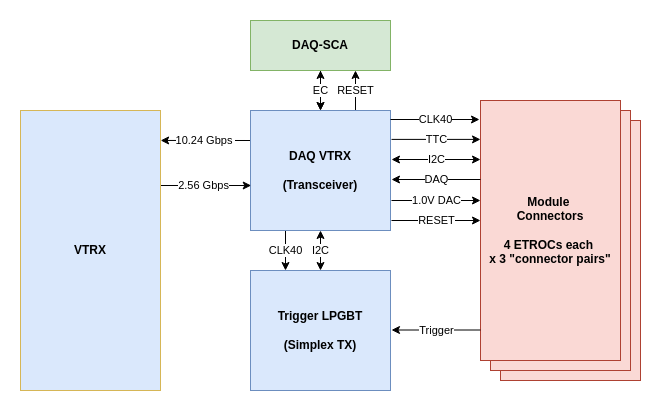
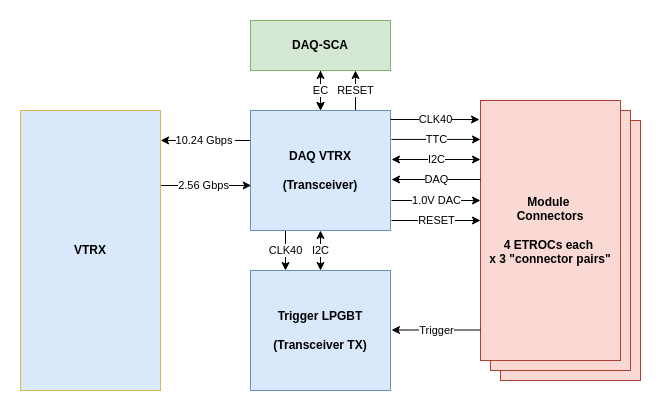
(321, 331) -> (321, 331)
